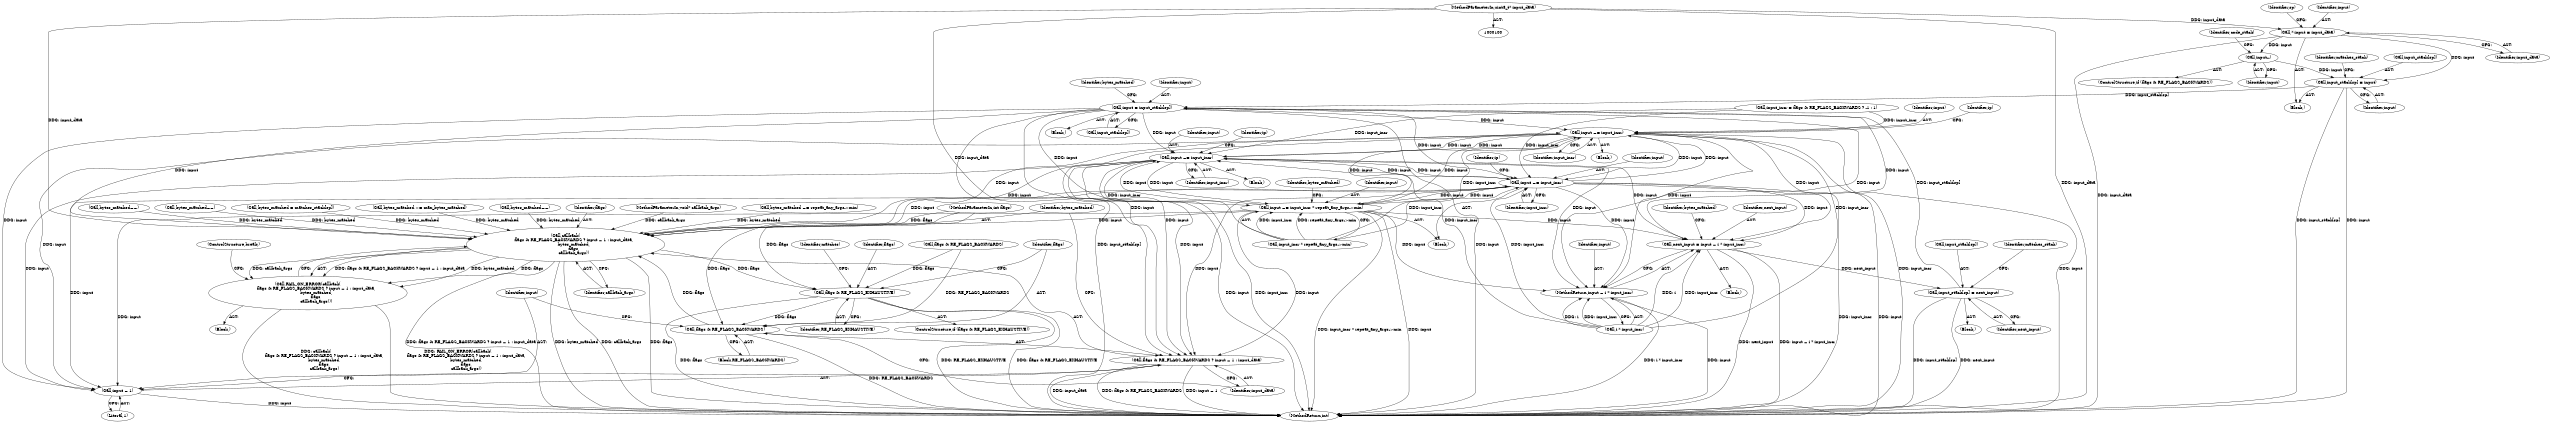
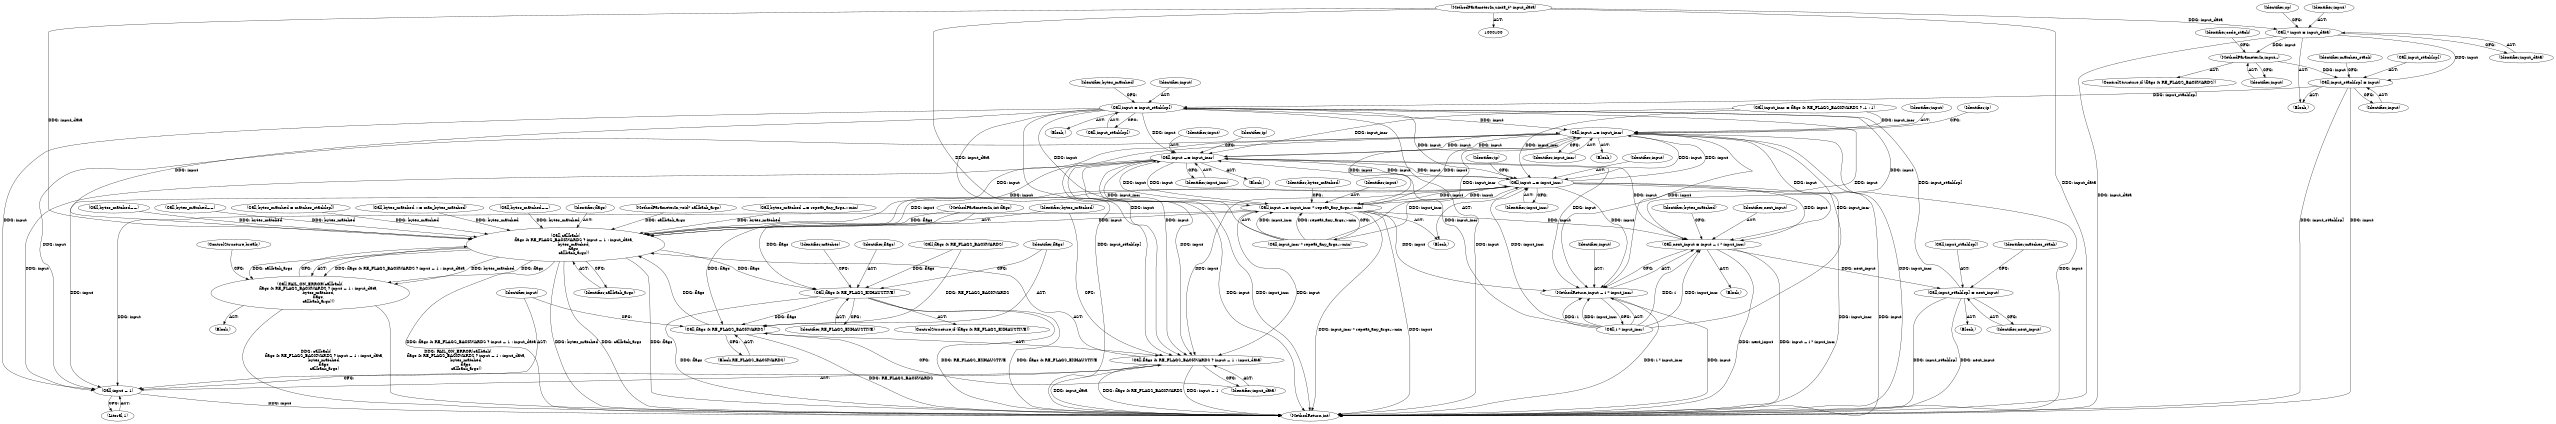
(2258, 58) -> (2250, 58)
